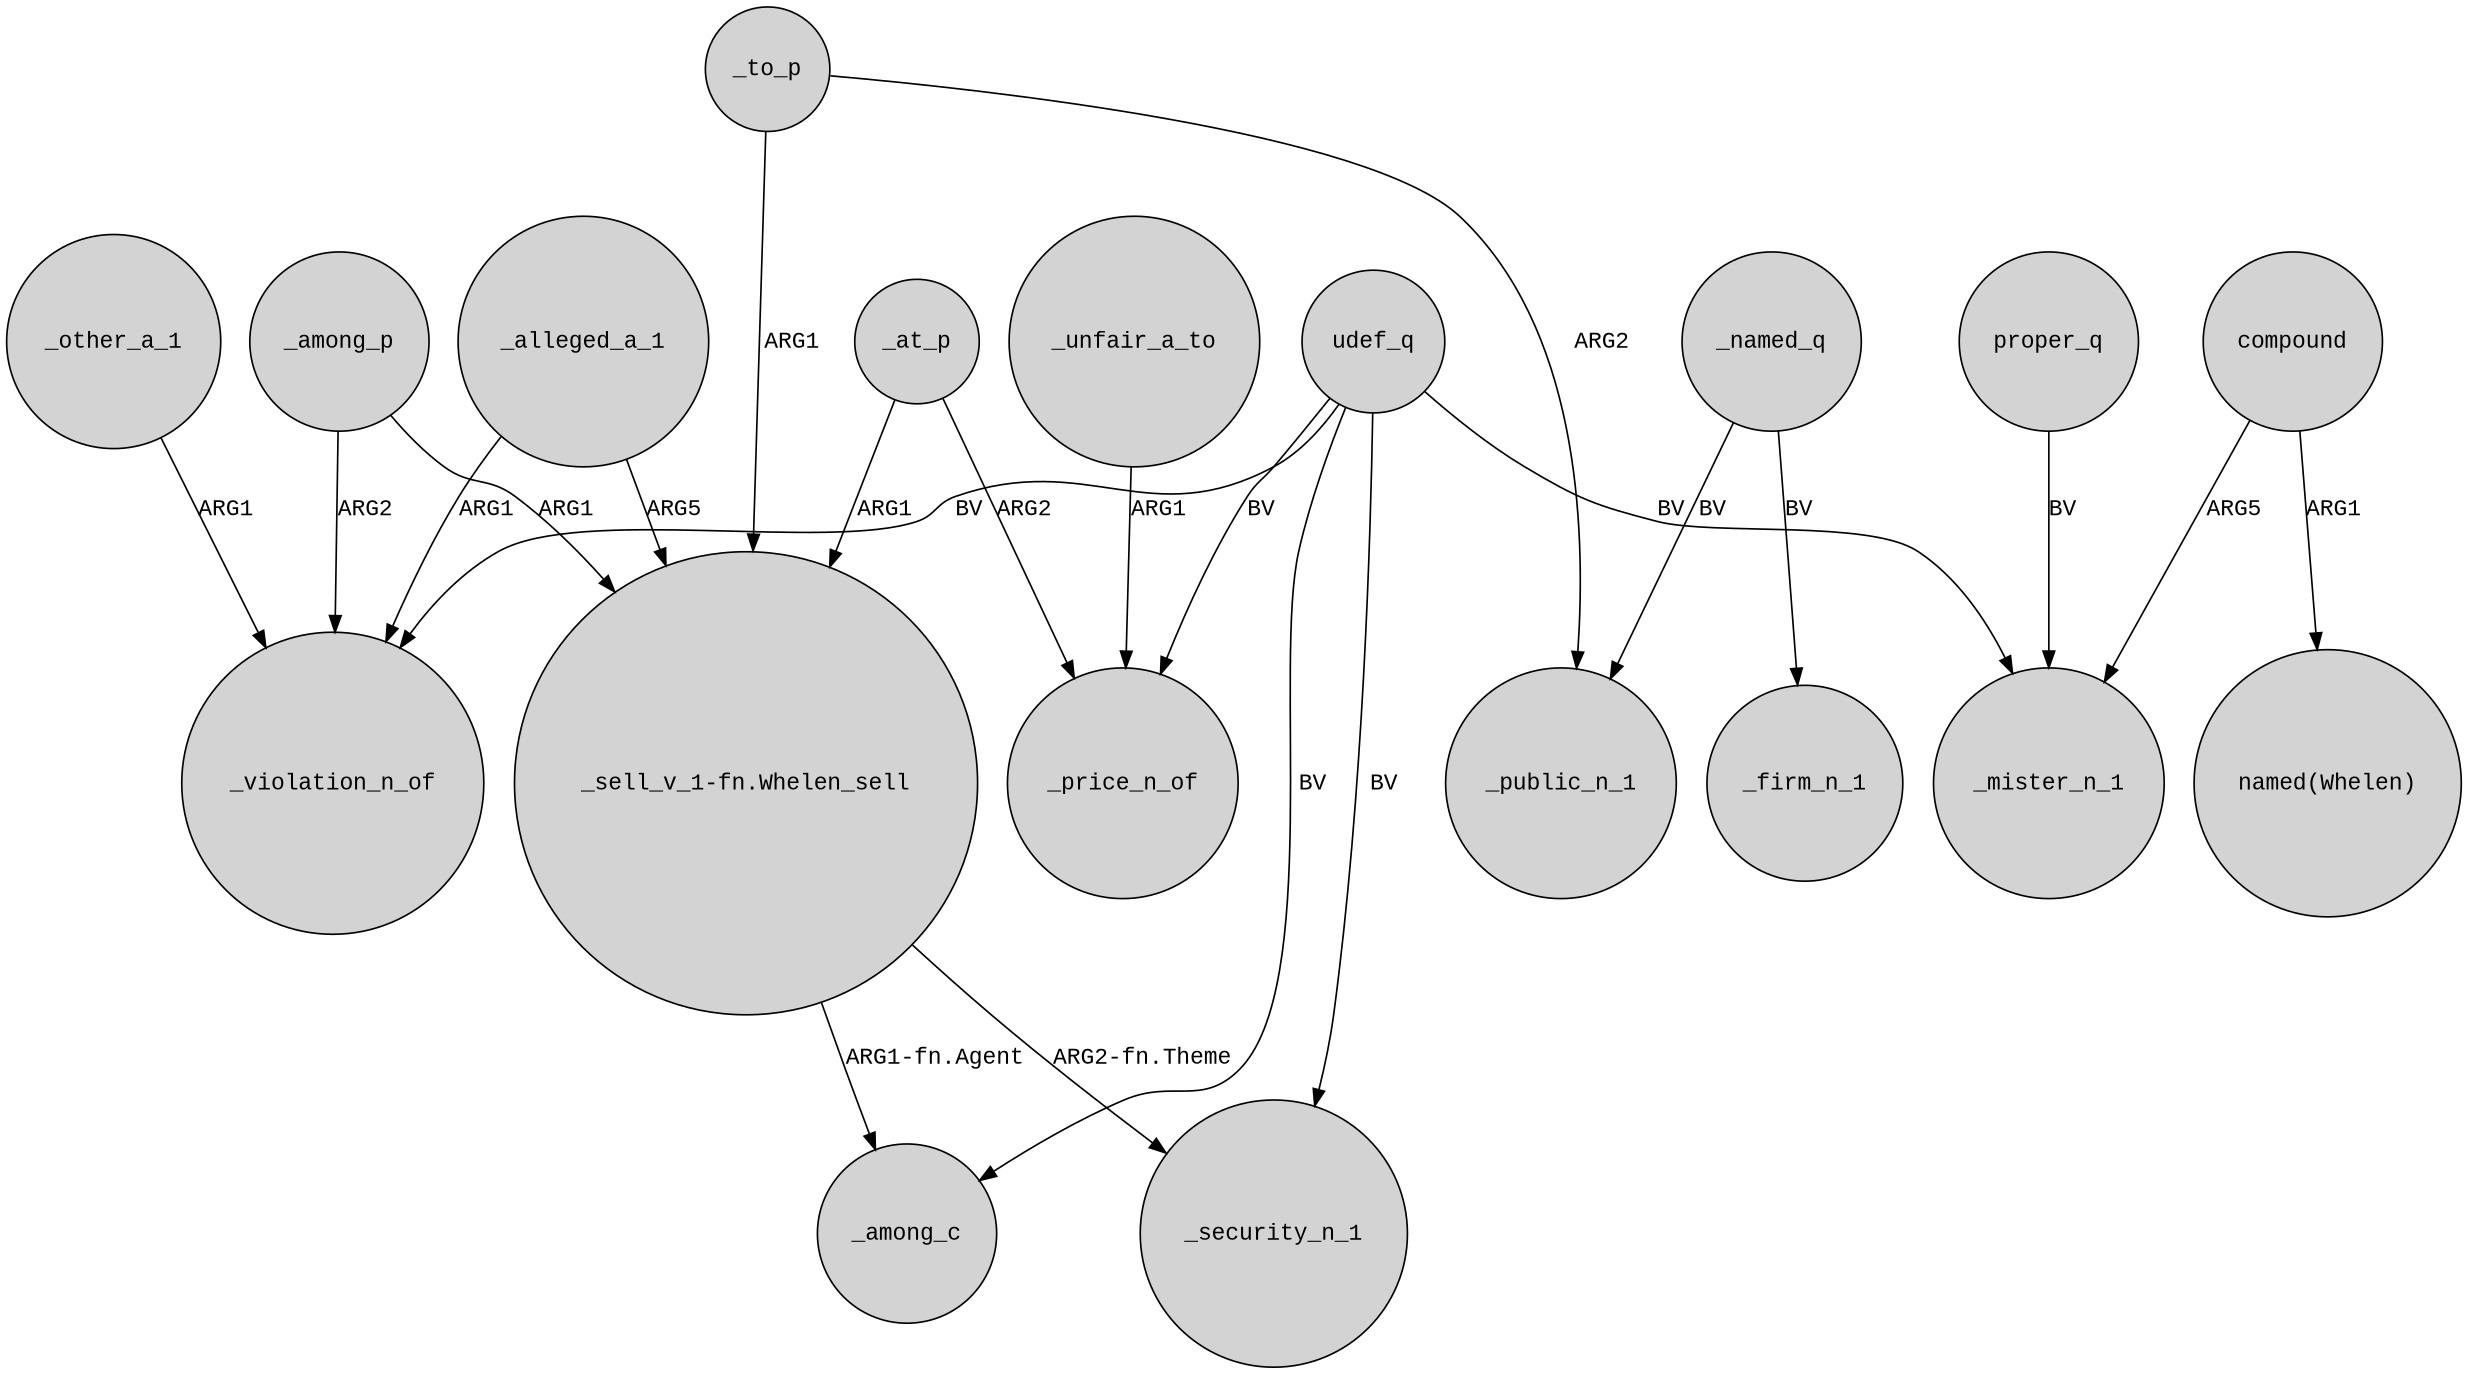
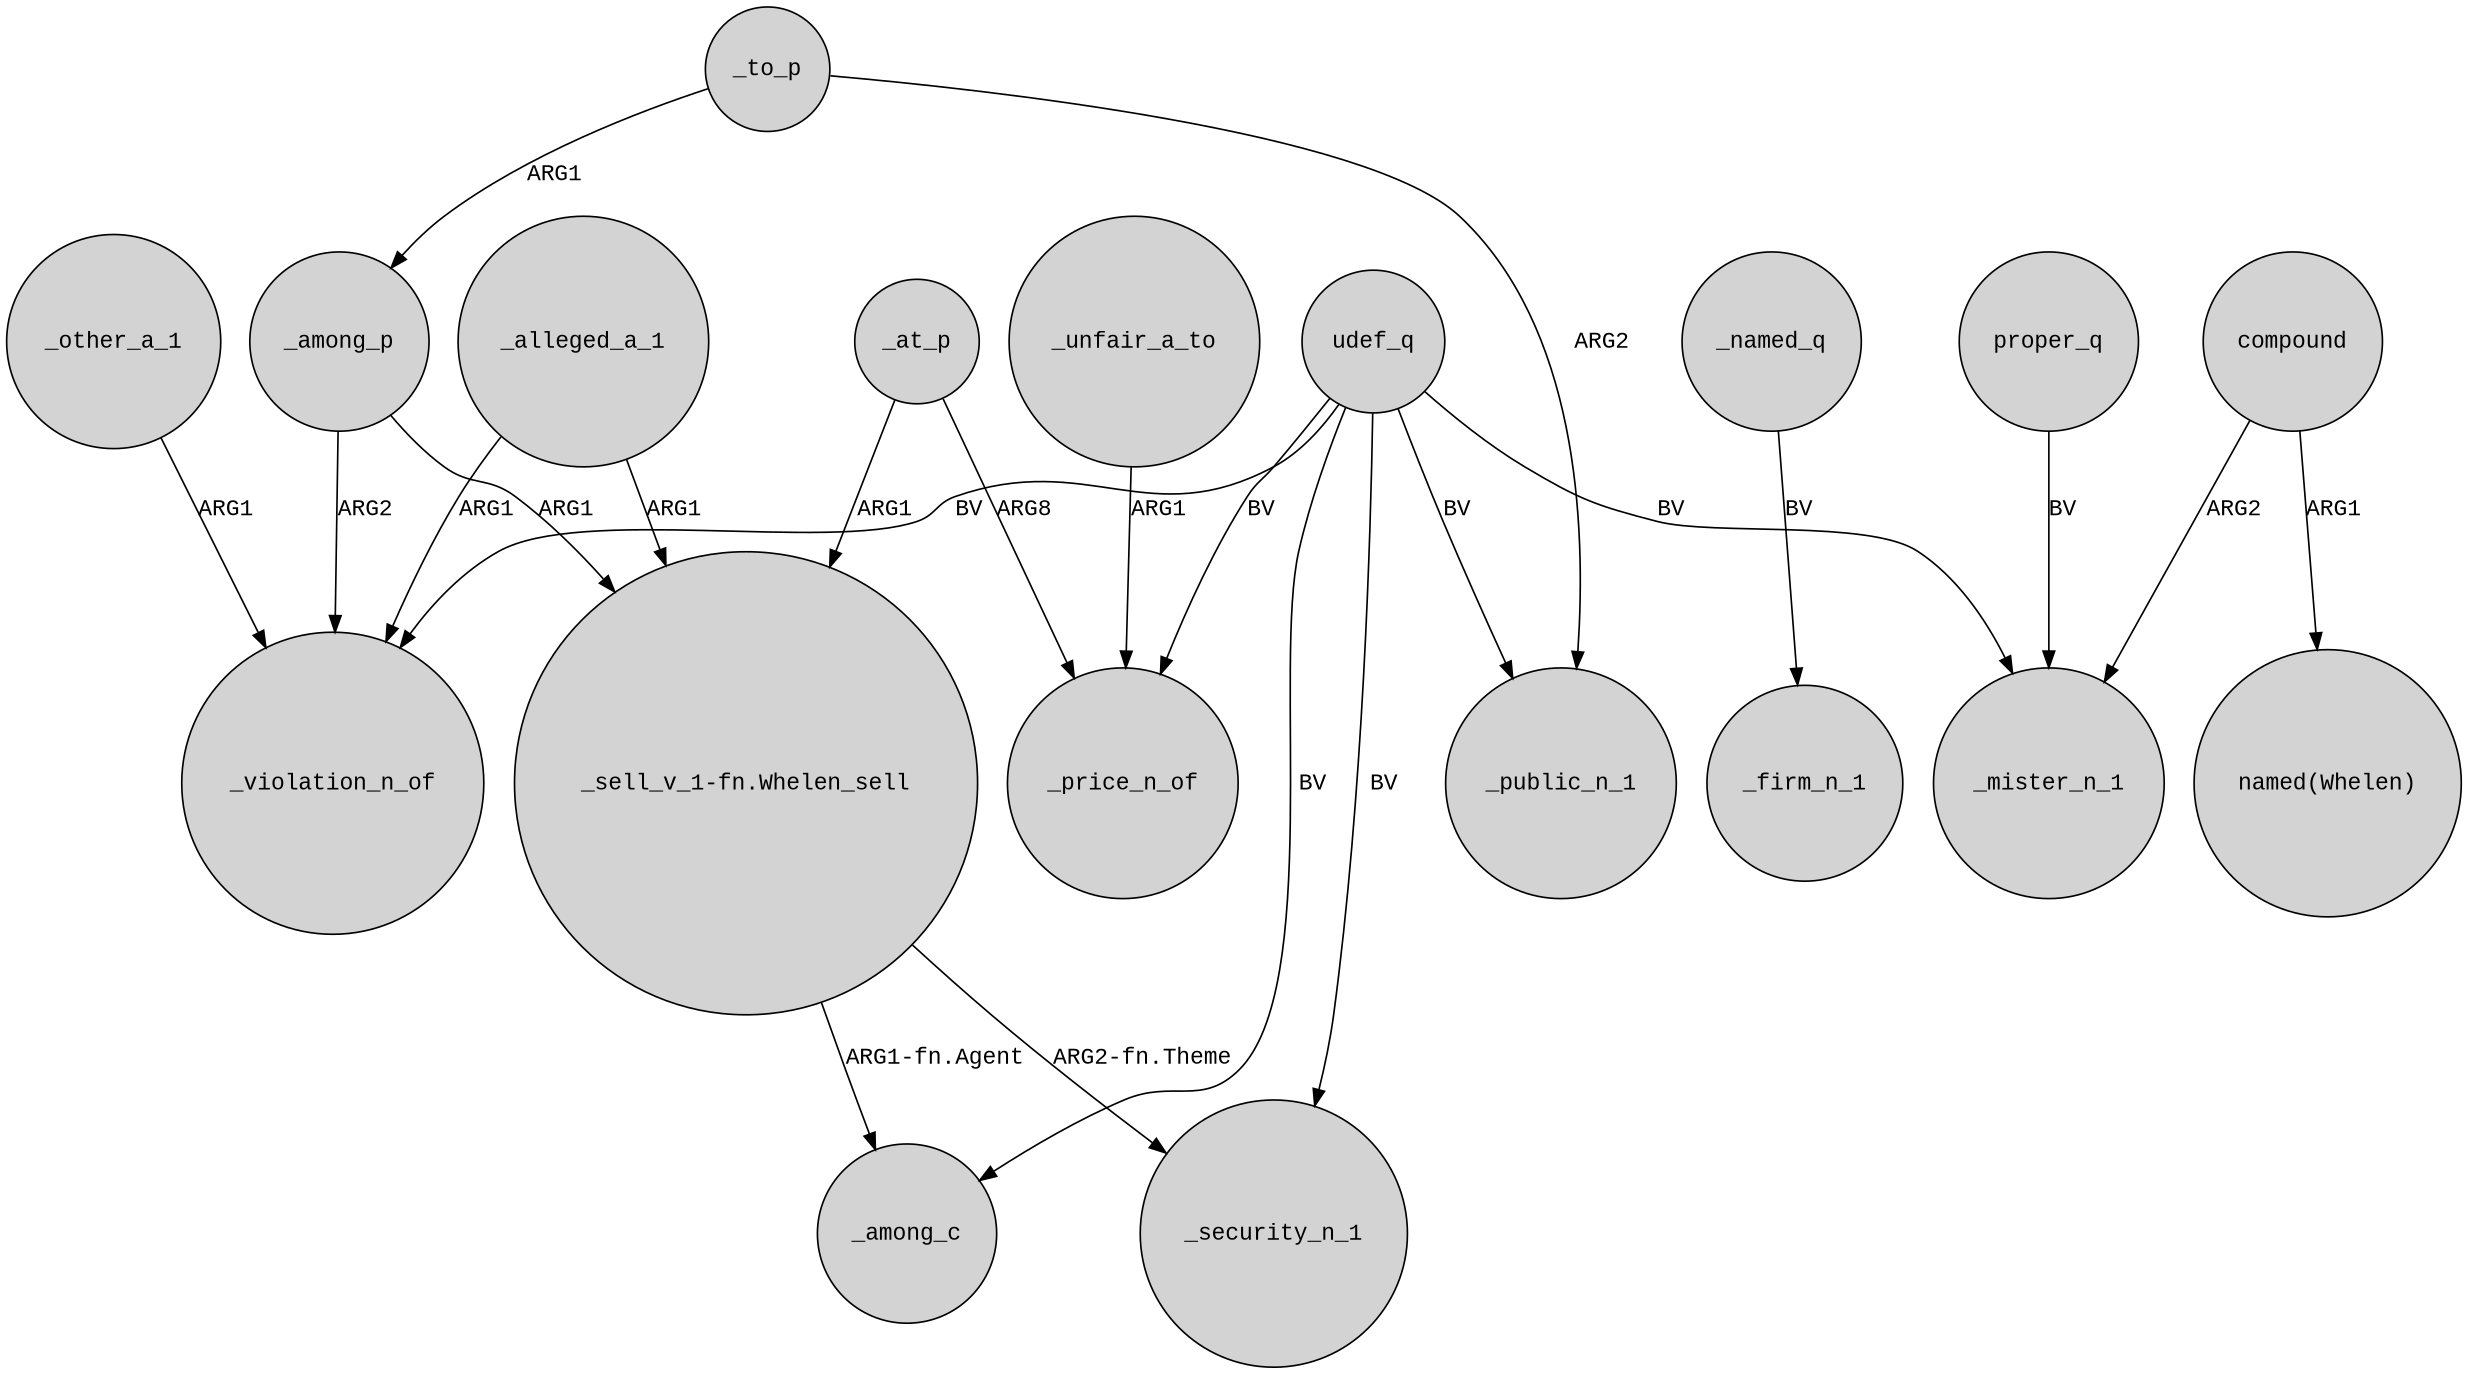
(760, 333) -> (545, 155)
(675, 509) -> (675, 509)
(1025, 509) -> (1025, 509)
(2235, 509) -> (2235, 509)
(1676, 543) -> (1450, 537)
